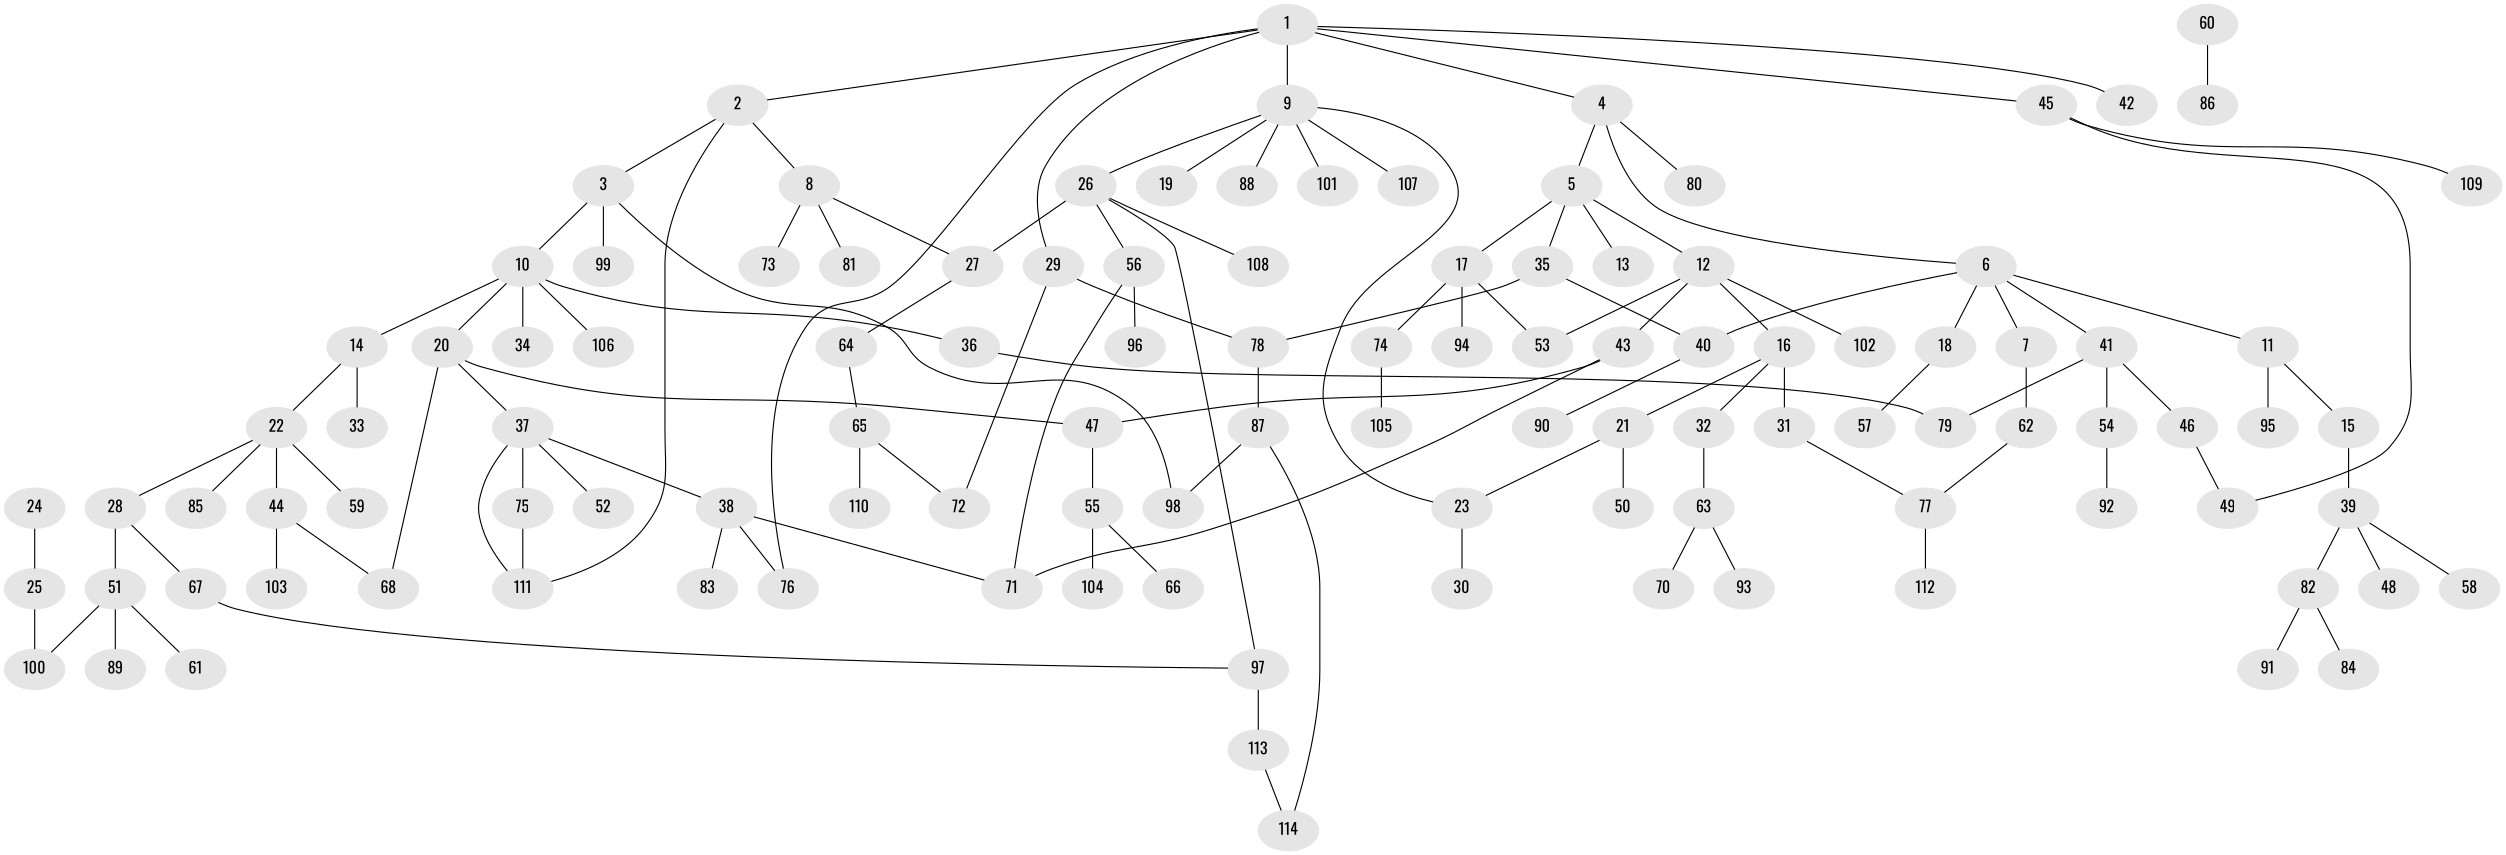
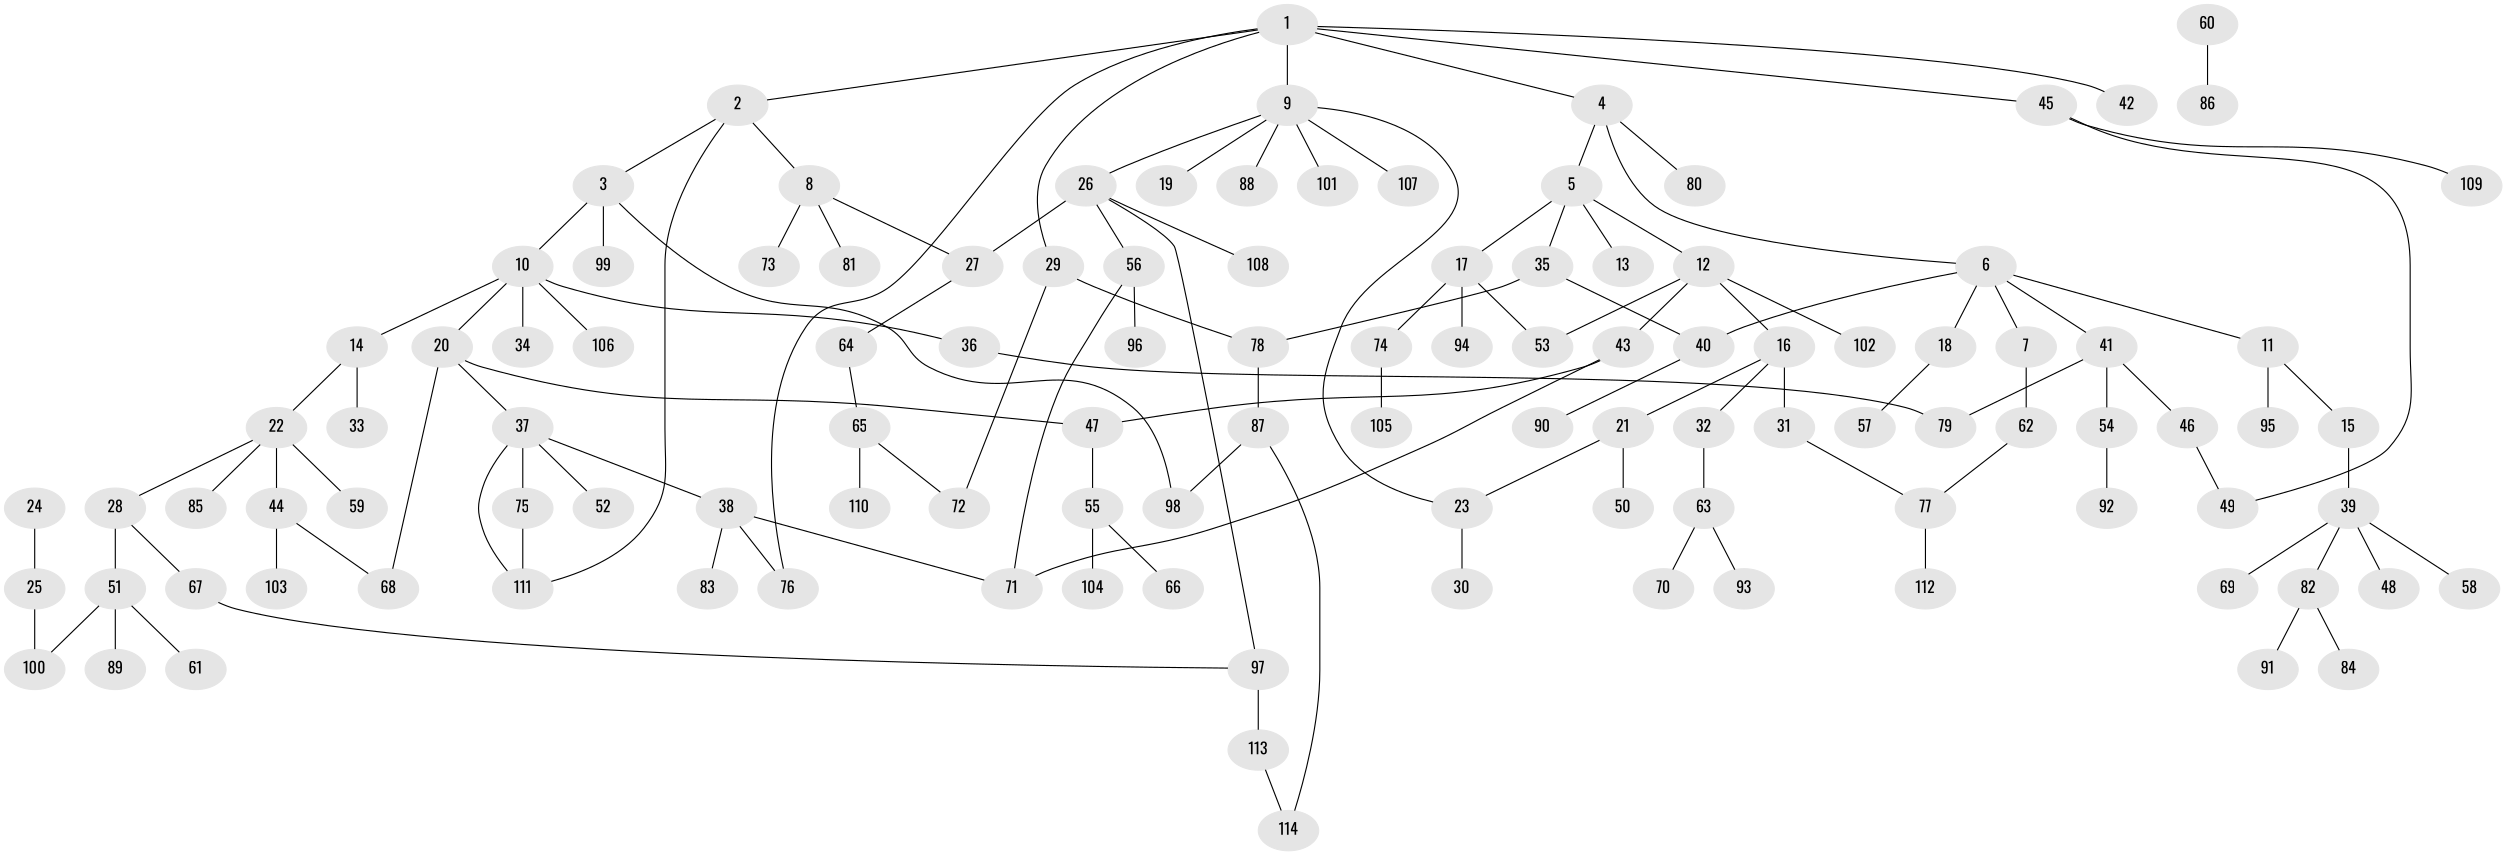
none -> (2228, 589)
